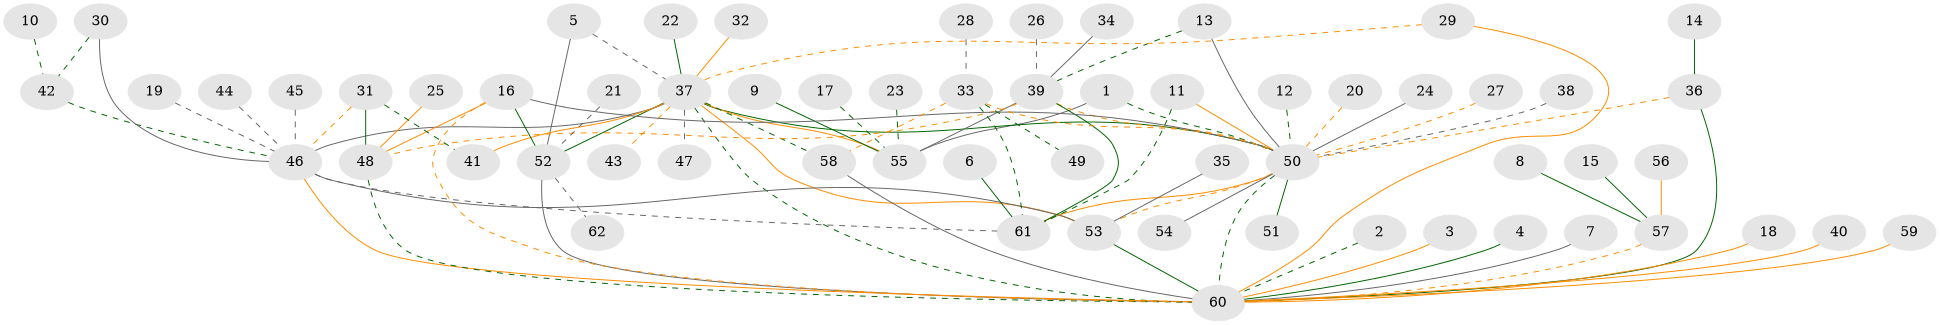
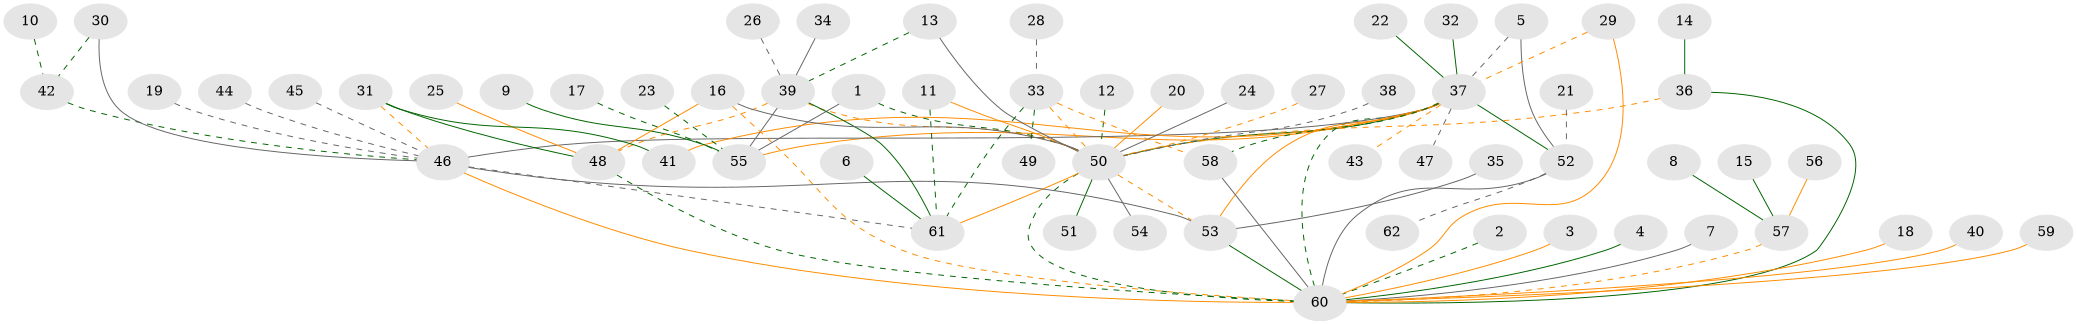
(713, 57) -> (1455, 57)
(522, 121) -> none
(1324, 127) -> (1138, 127)
(434, 136) -> (531, 128)
